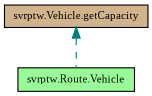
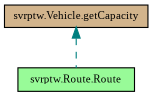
(76, 80) -> (76, 80)
